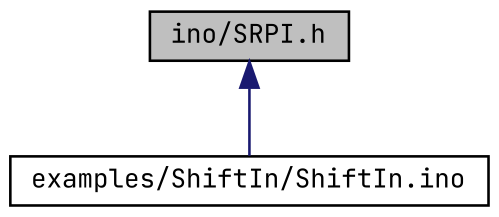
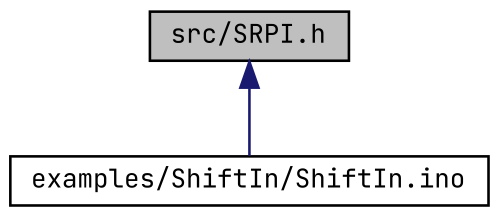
(249, 36) -> (249, 36)
